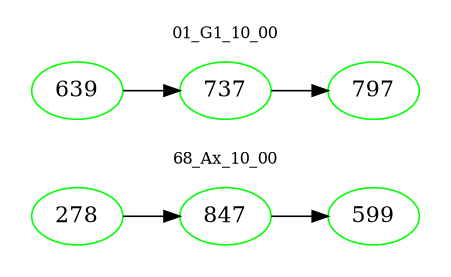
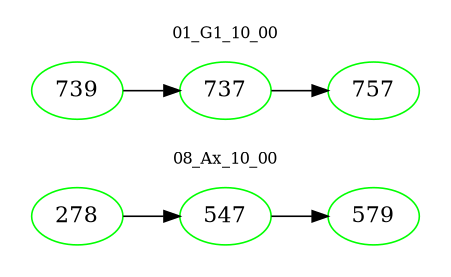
(77, 91) -> (77, 91)
(374, 91) -> (374, 91)
(225, 160) -> (225, 160)
(225, 216) -> (225, 216)
(374, 216) -> (374, 216)
